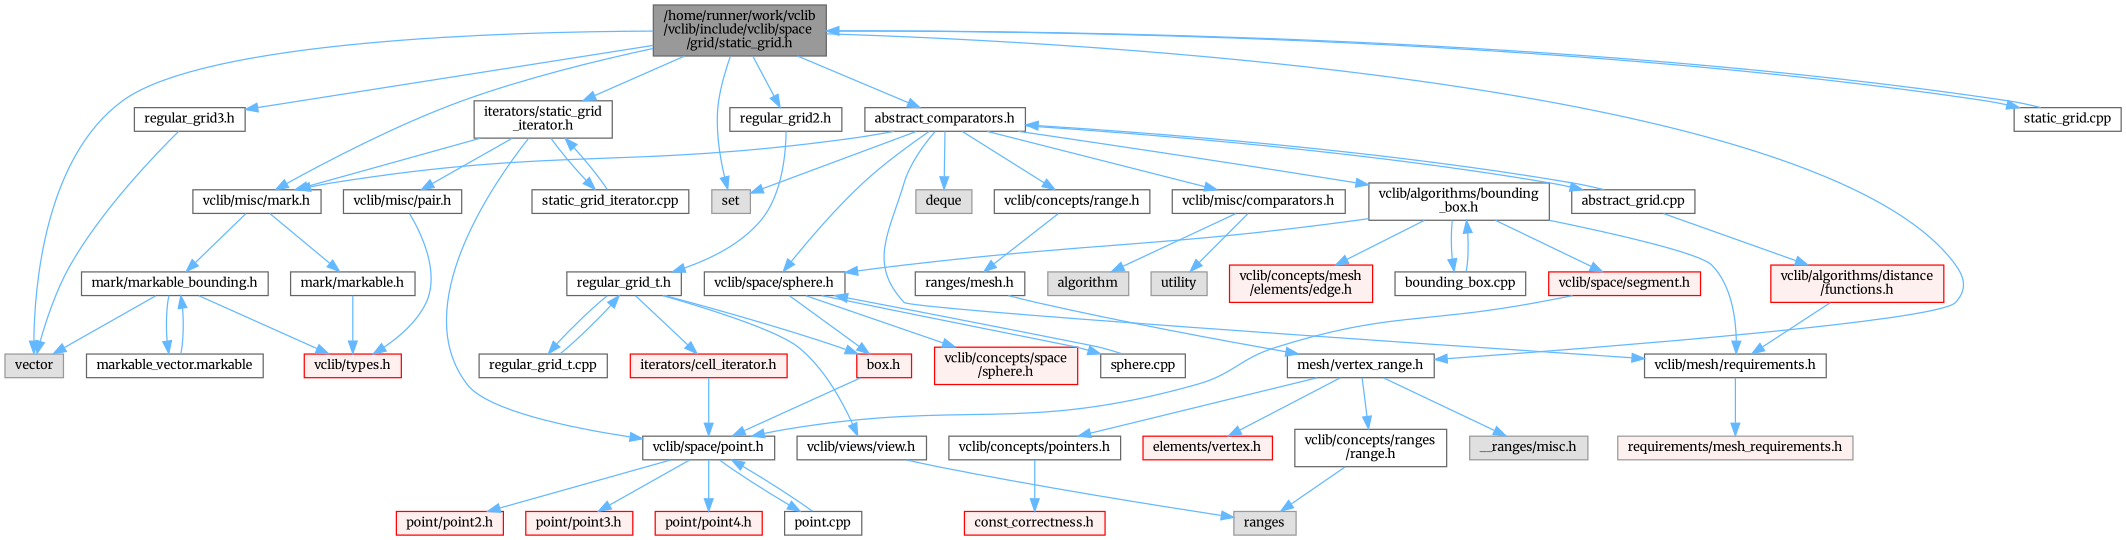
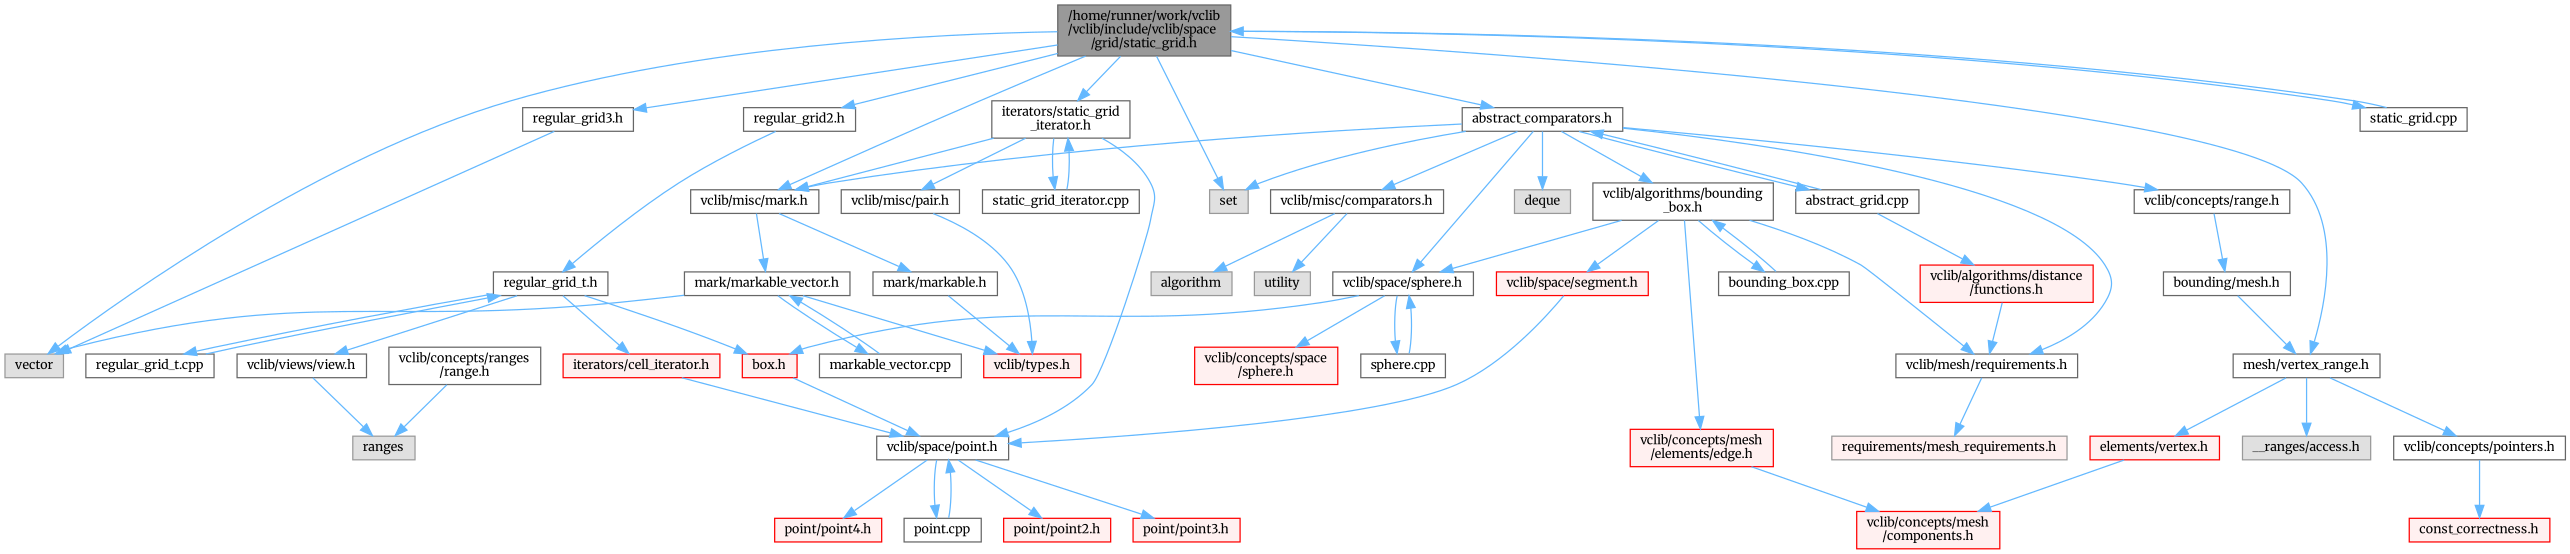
(175, 284) -> (767, 284)
(970, 284) -> (2227, 284)
(175, 366) -> (890, 366)
(1365, 397) -> none
(1529, 448) -> (2307, 448)
none -> (1928, 530)
